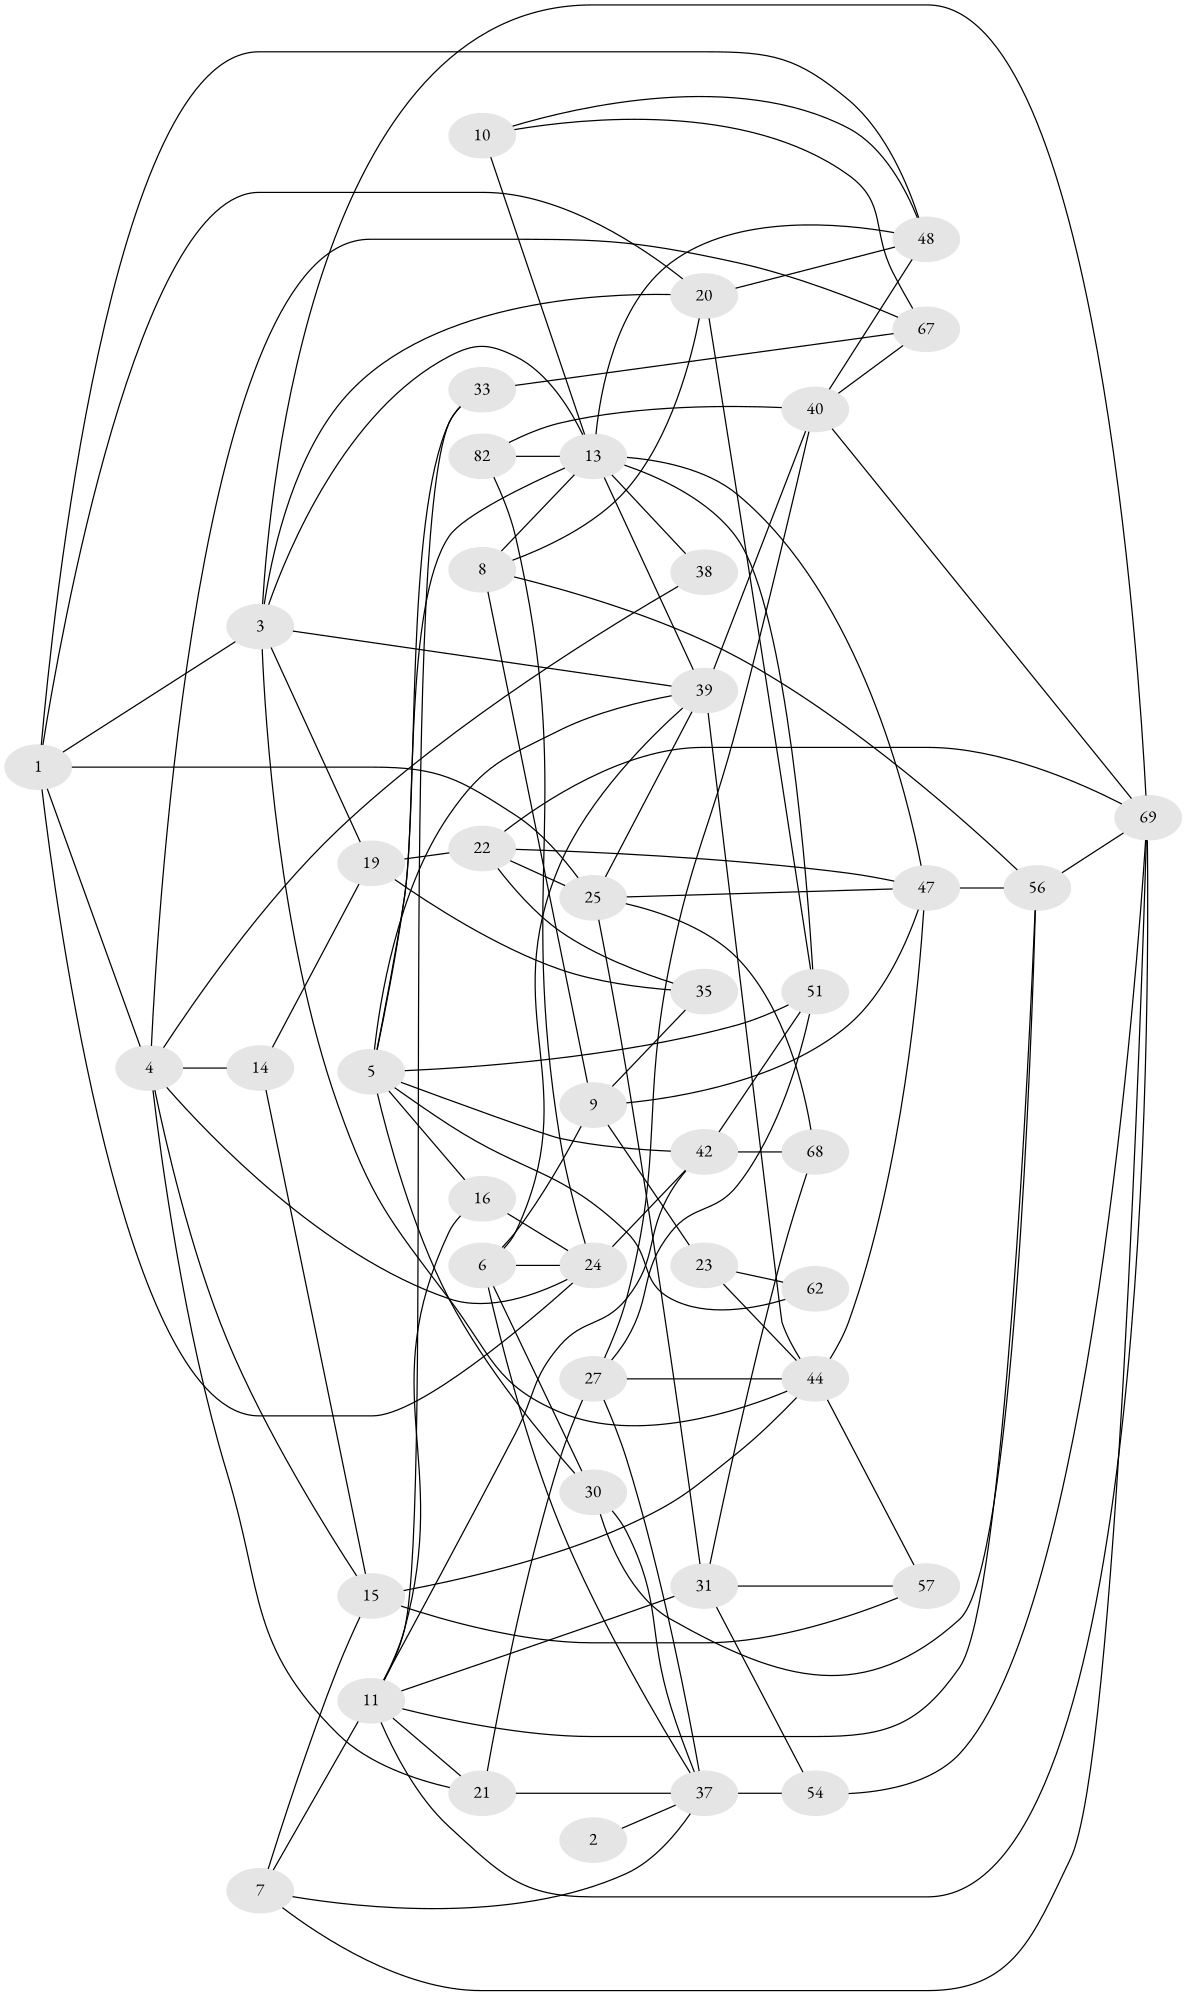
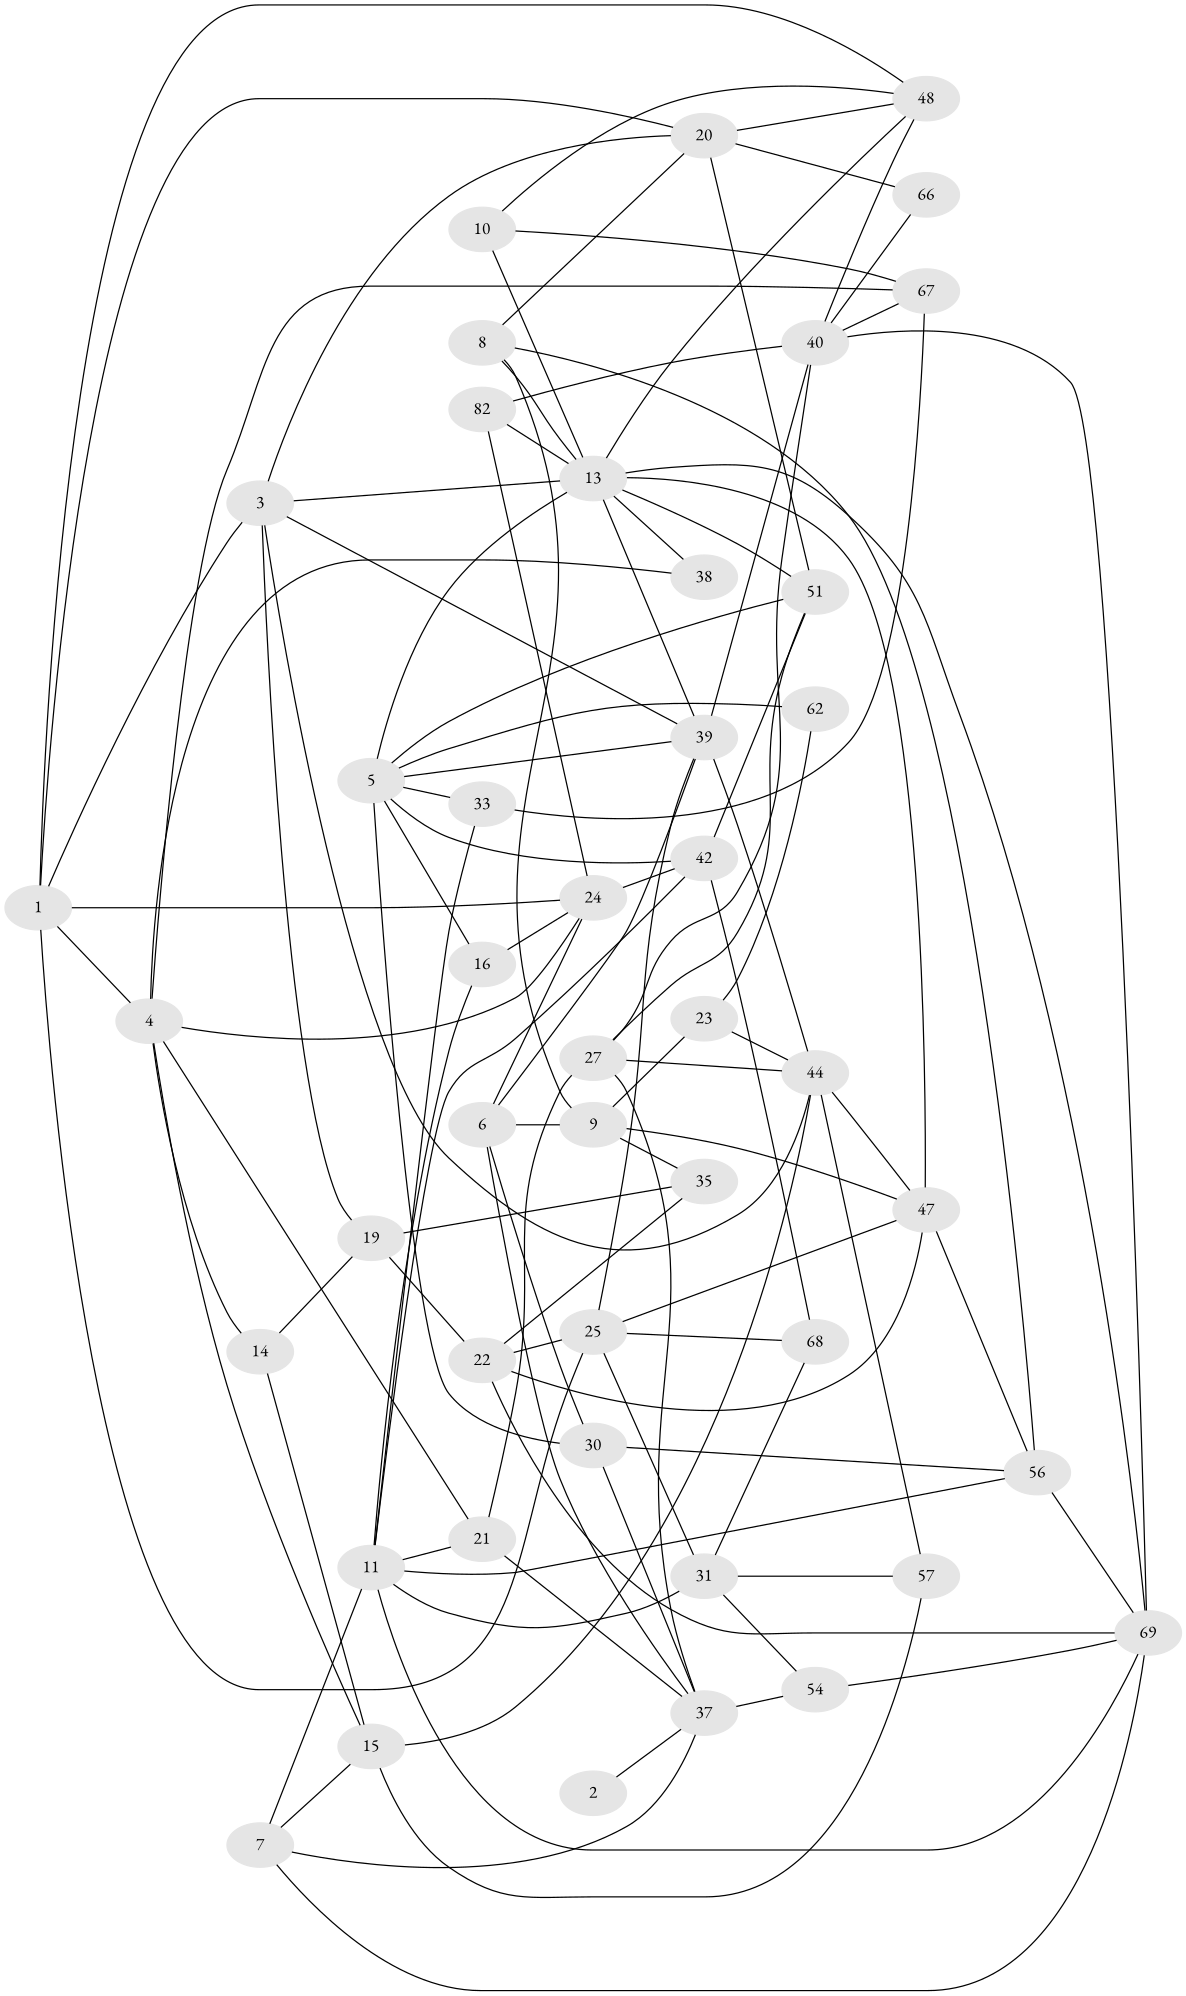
(814, 5) -> (1026, 929)
none -> (926, 195)
